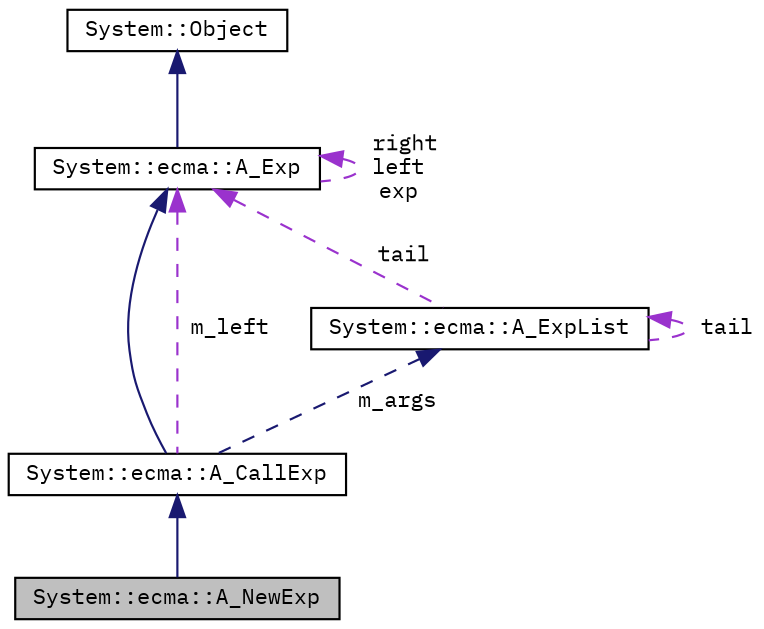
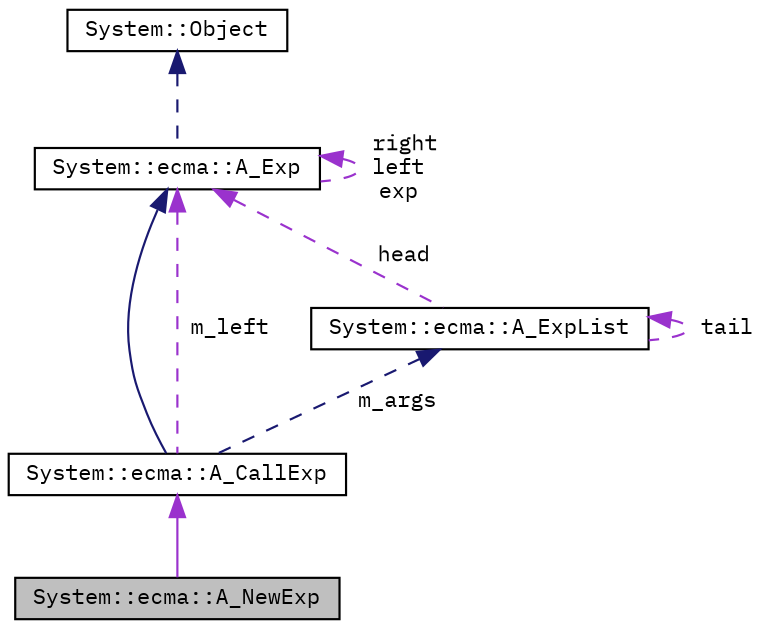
(177, 110) -> (177, 110)
(398, 256) -> (398, 256)
(177, 548) -> (177, 548)
